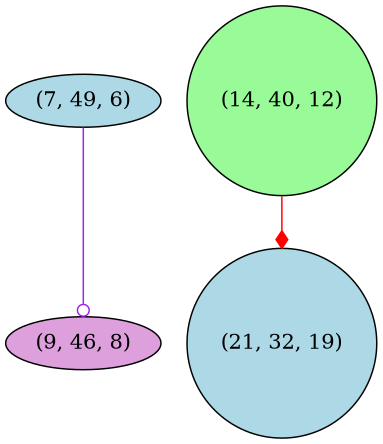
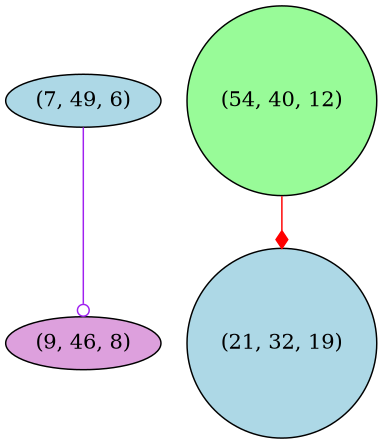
(282, 101) -> (282, 101)
